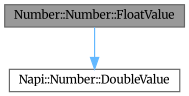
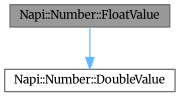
(95, 16) -> (90, 16)
